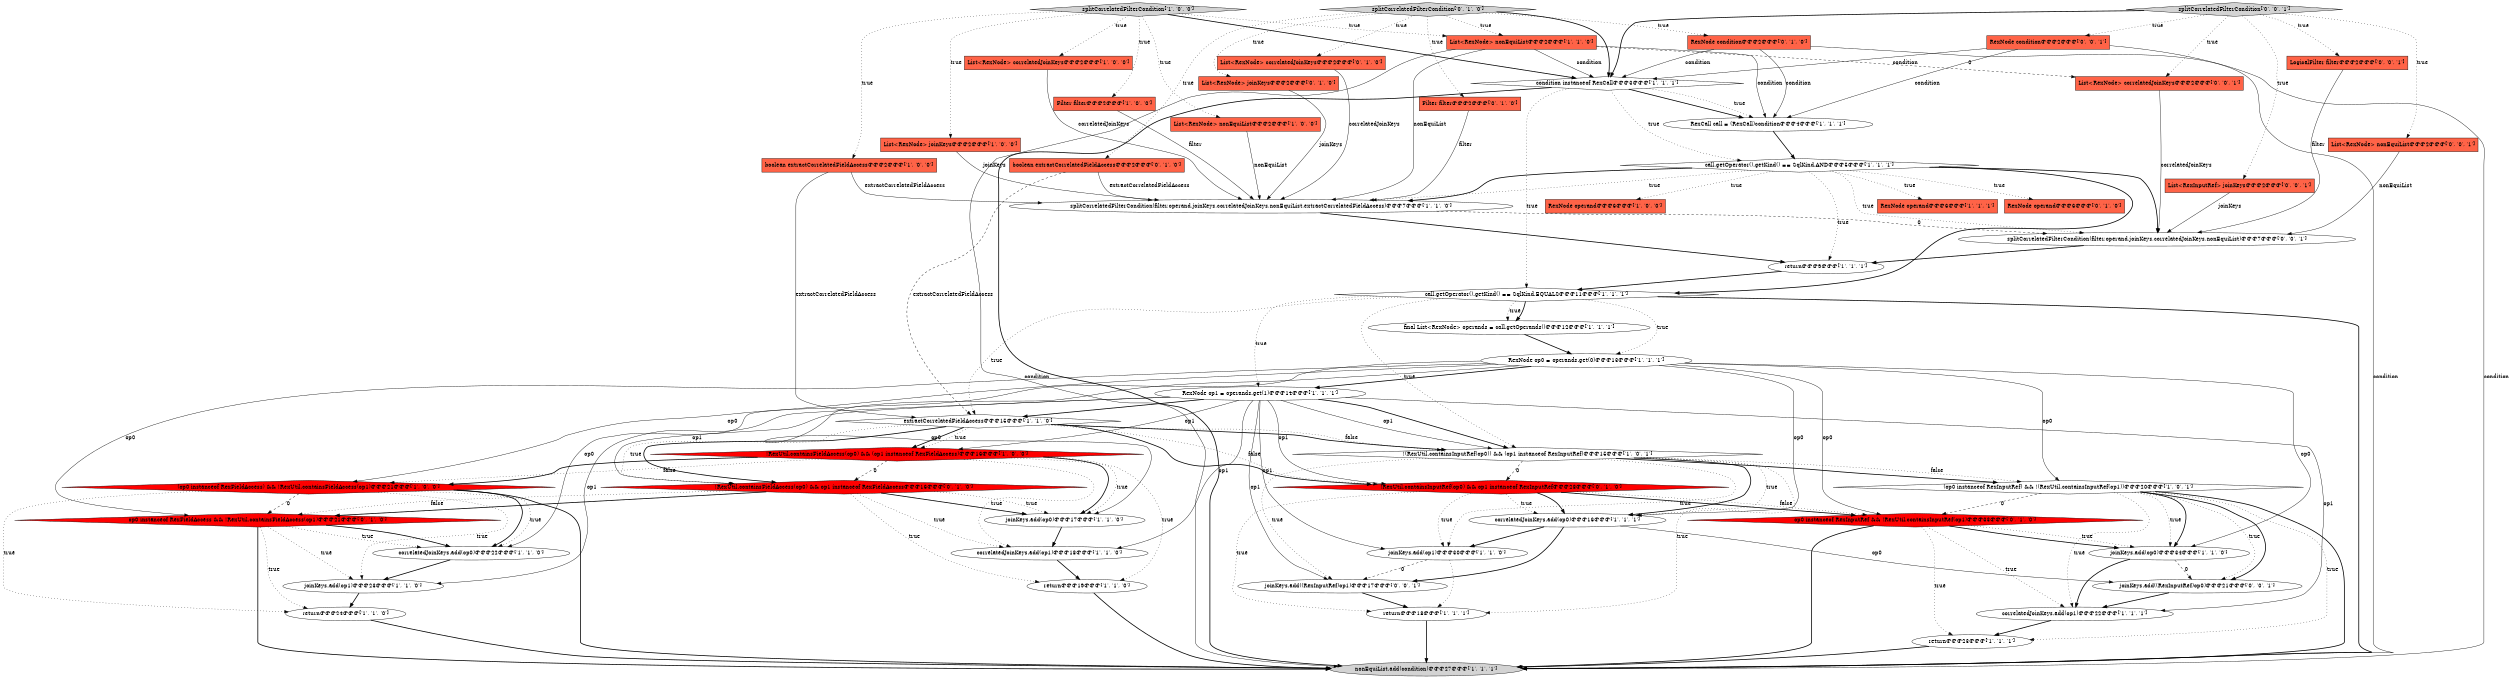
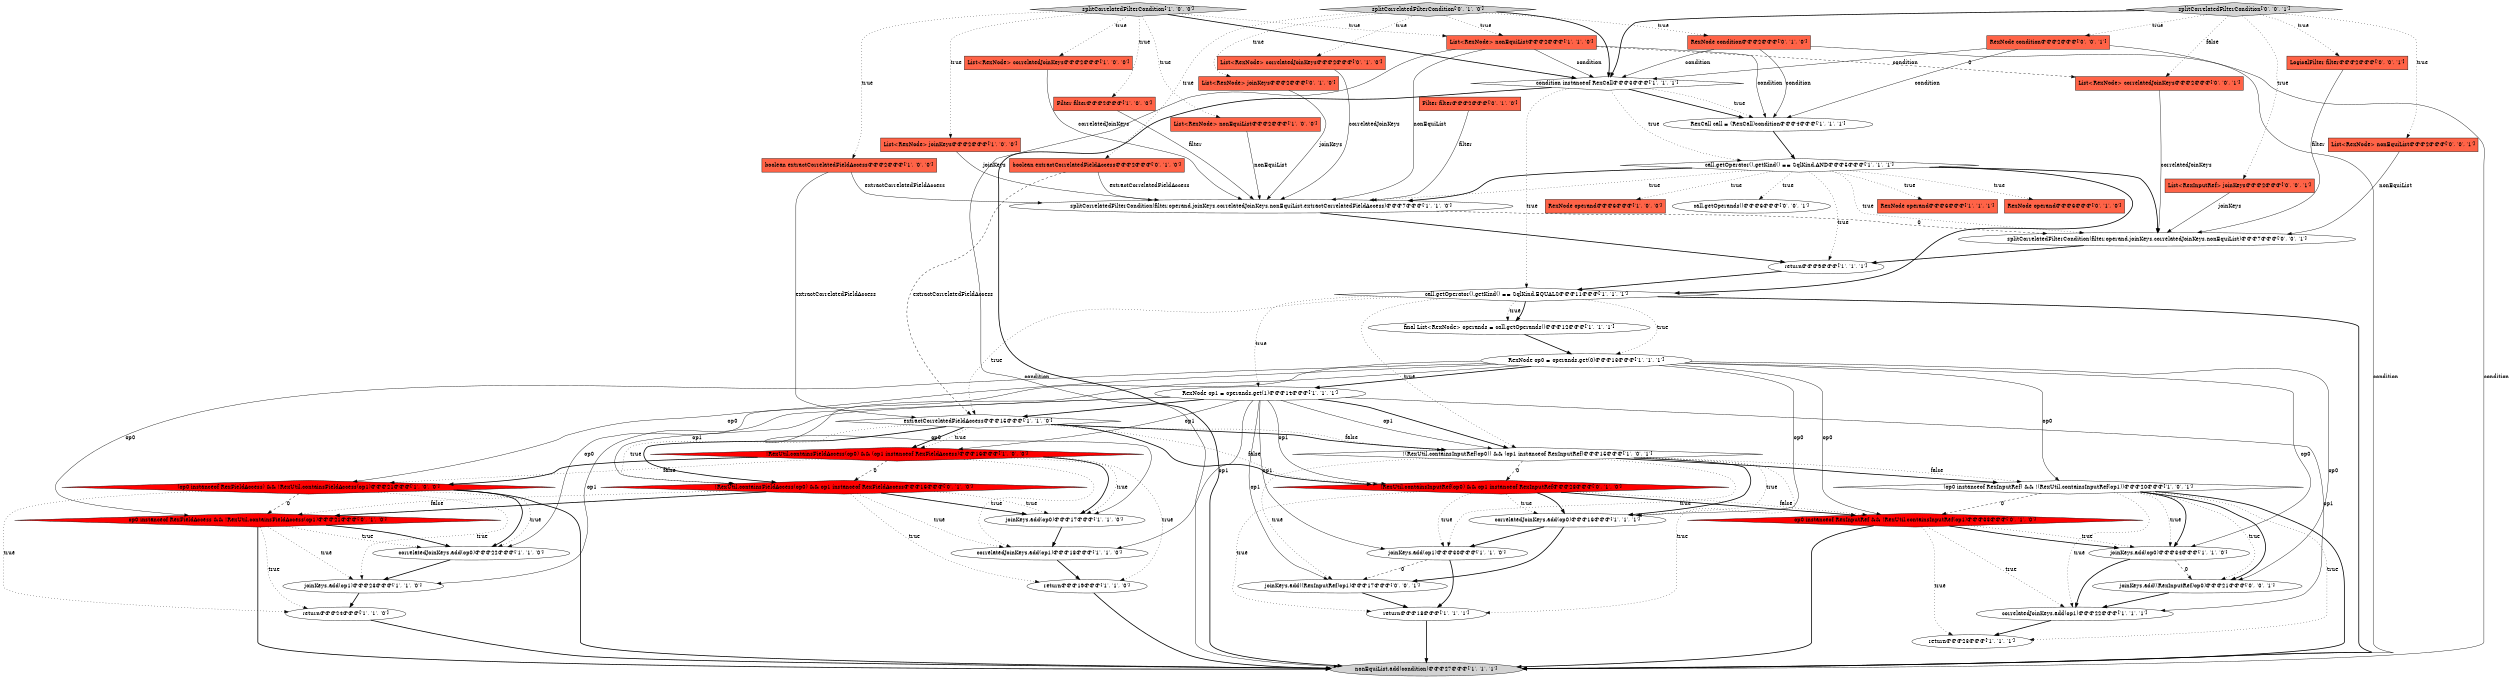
(2213, 42) -> (2213, 42)
(1436, 59) -> none
none -> (1751, 206)
(1864, 559) -> (2128, 374)
(1453, 584) -> (1453, 584)
(1726, 660) -> none
